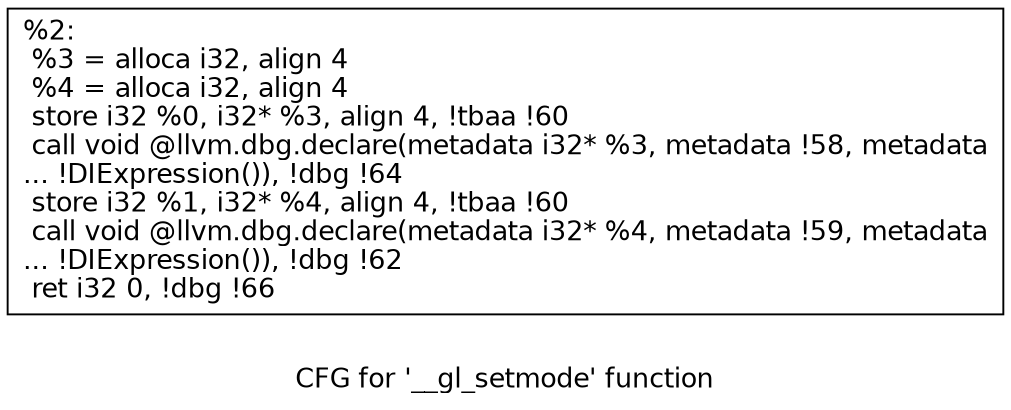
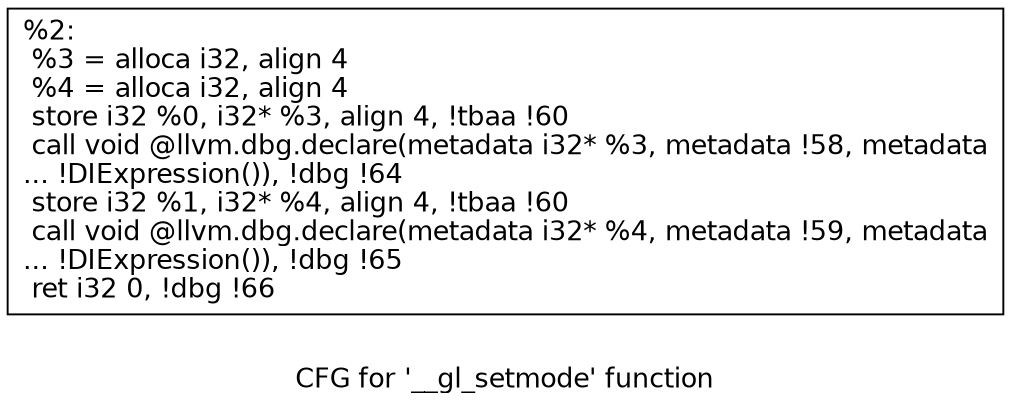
(213, 261) -> (213, 261)
